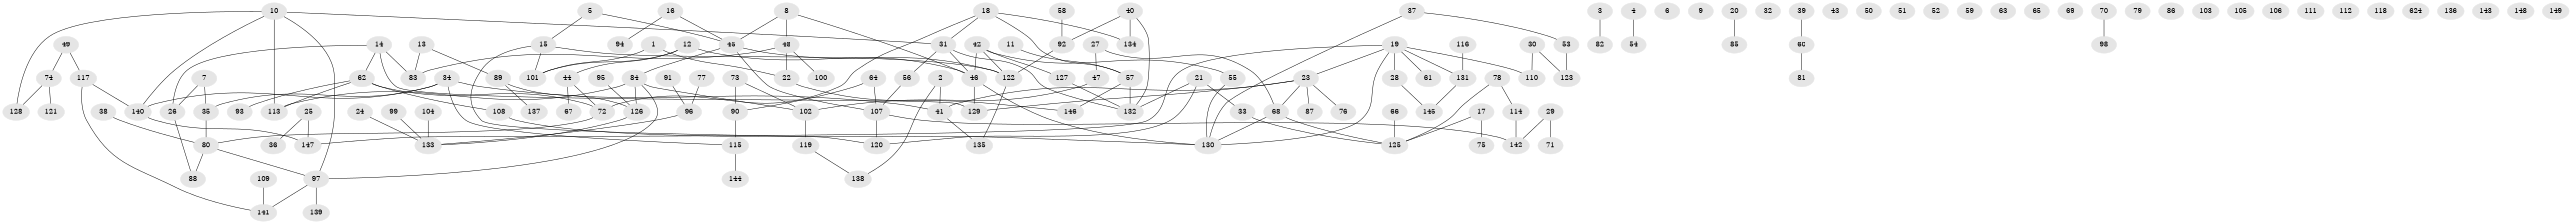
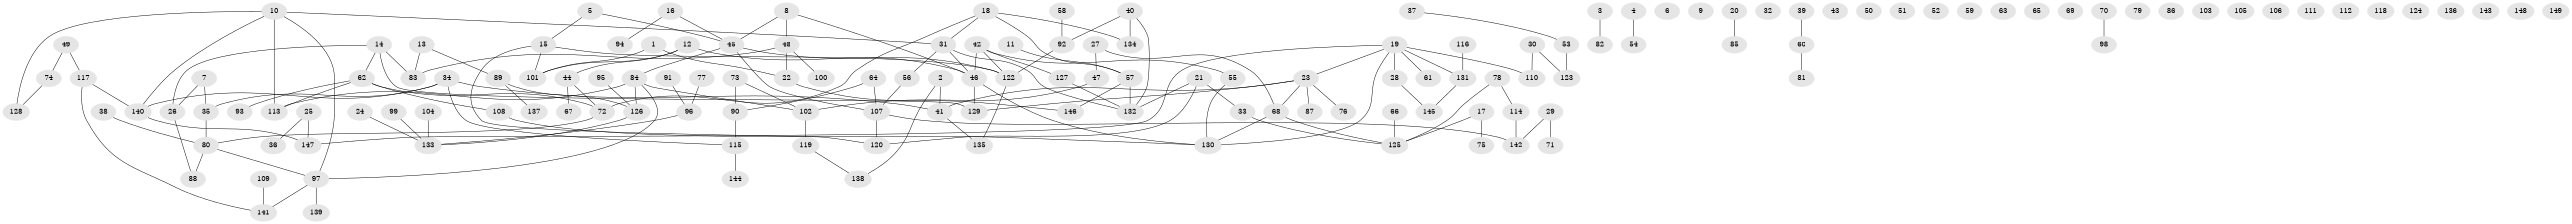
(2416, 11) -> (2416, 11)
(1295, 65) -> none
(51, 112) -> none
